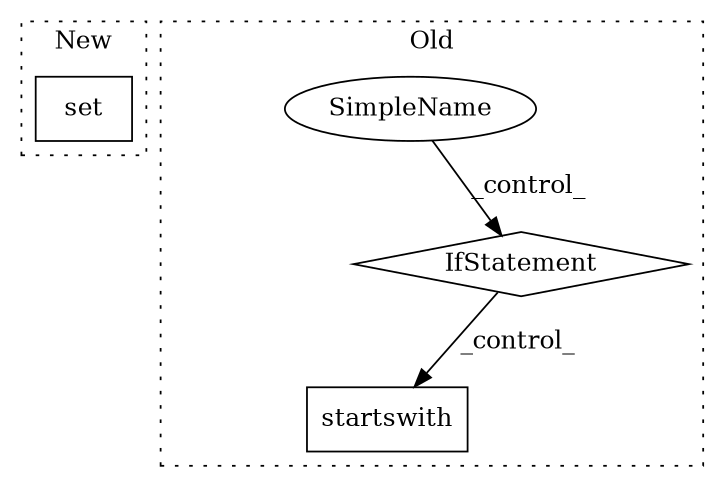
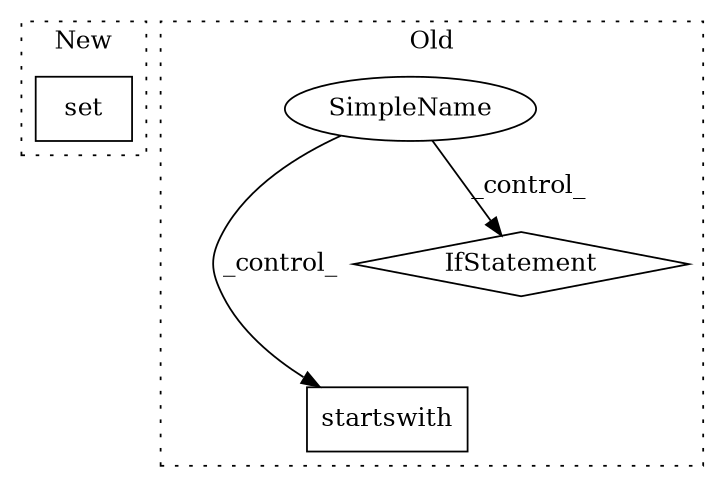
(462, 333) -> (217, 245)
